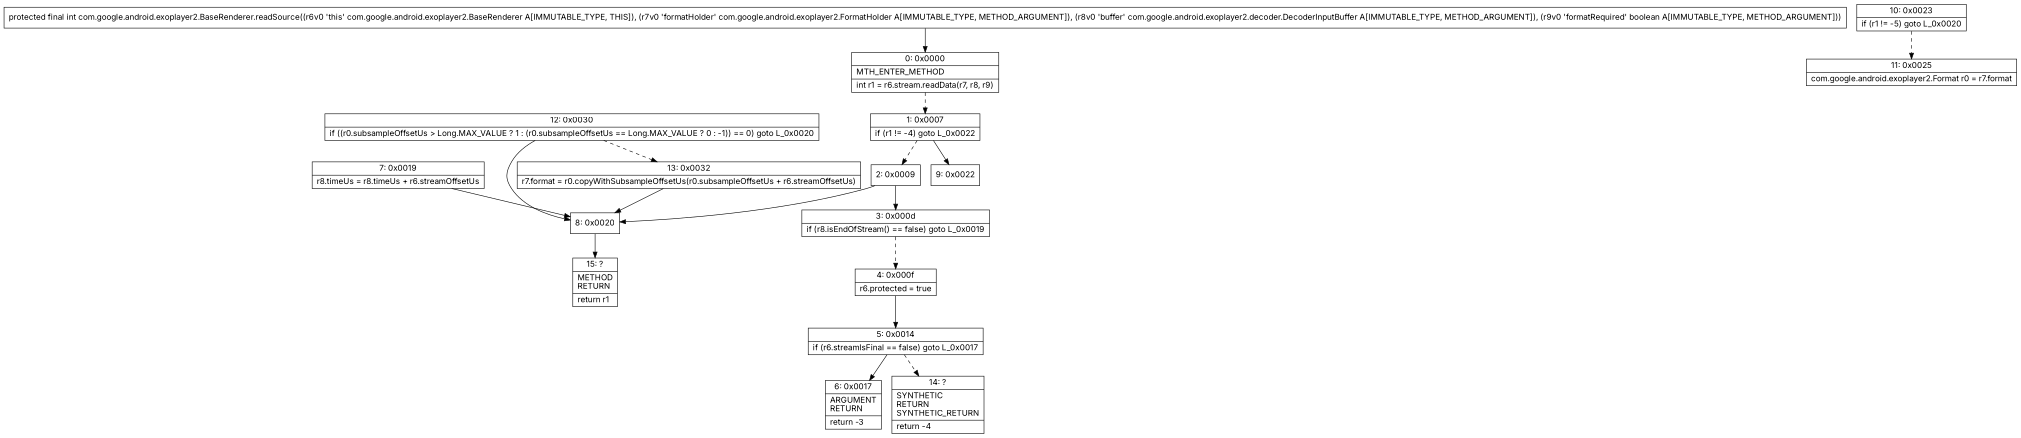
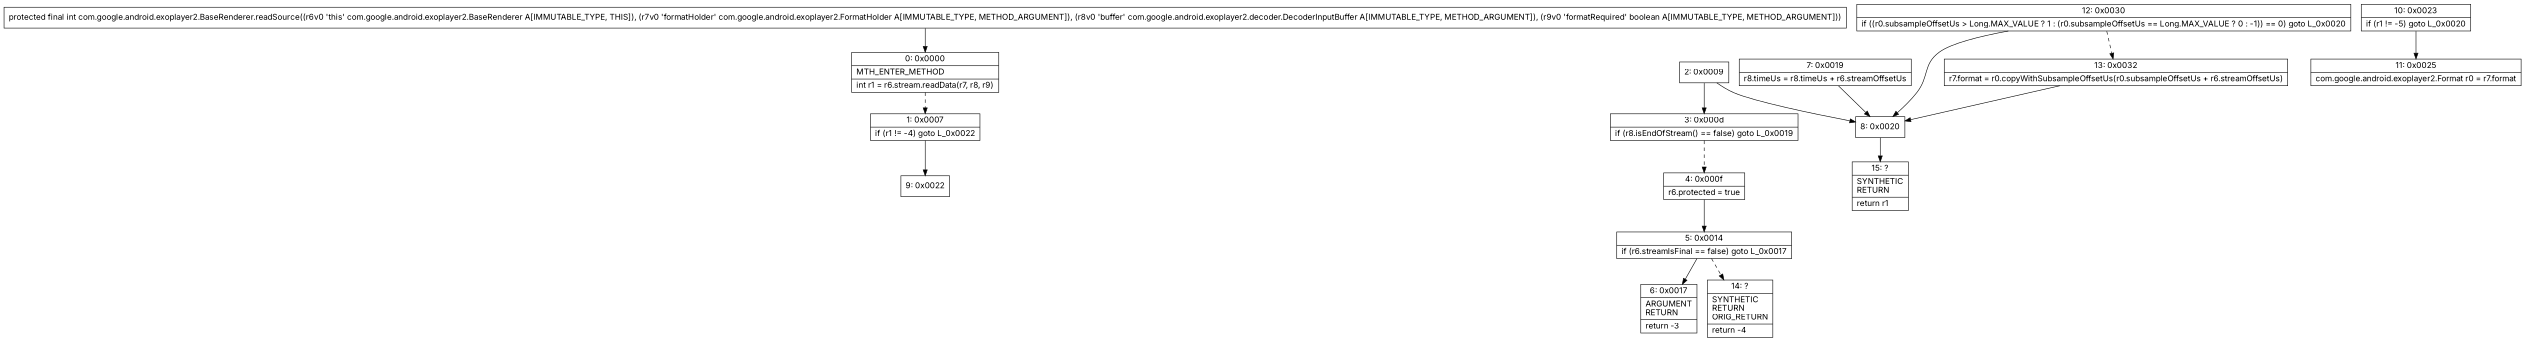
(1912, 42) -> (2416, 42)
(911, 150) -> none
(595, 278) -> (1880, 182)
(938, 413) -> (1740, 317)
